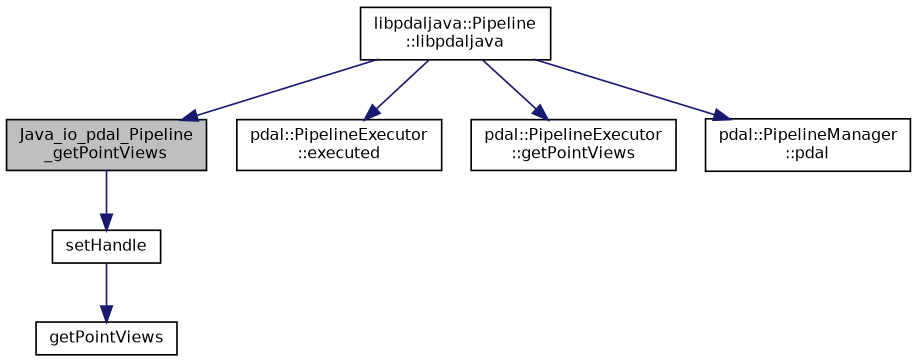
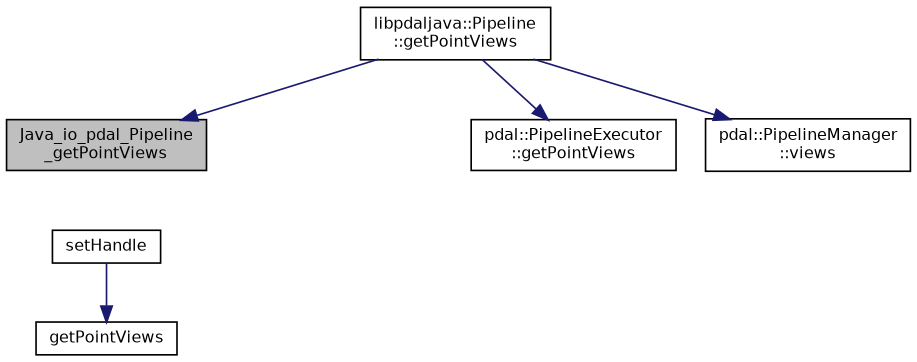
(456, 34) -> (456, 34)
(339, 145) -> none
(808, 145) -> (808, 145)
(107, 192) -> none
